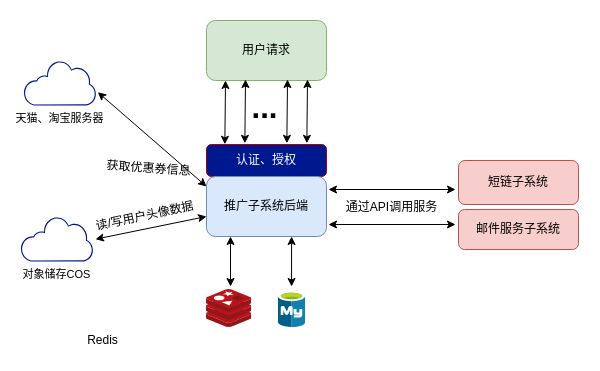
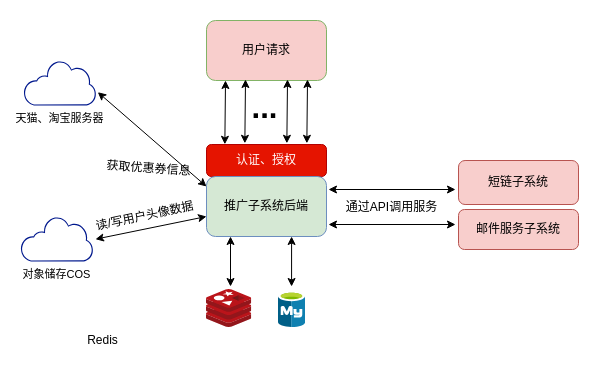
(267, 51) -> (267, 51)
(267, 161) -> (267, 161)
(267, 207) -> (267, 207)
